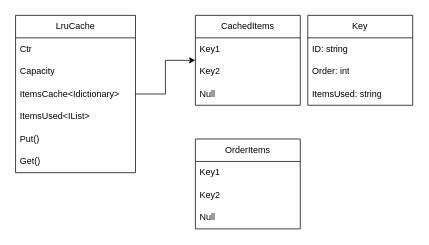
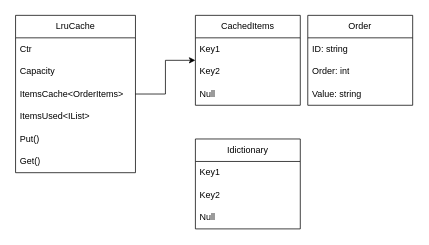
(360, 27) -> (360, 27)
(75, 94) -> (75, 94)
(352, 94) -> (340, 94)
(248, 150) -> (248, 150)
